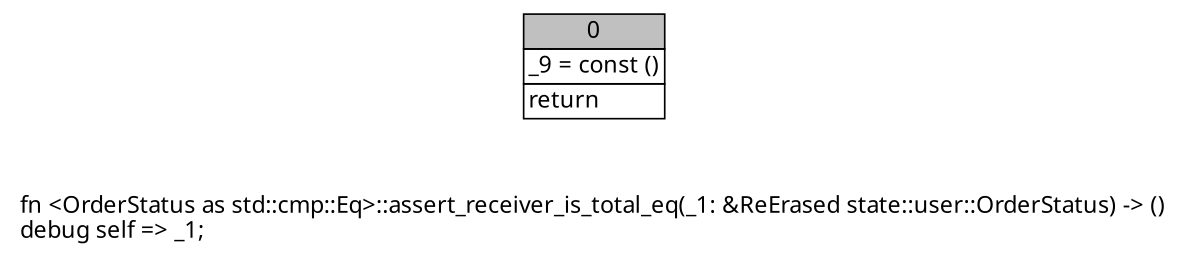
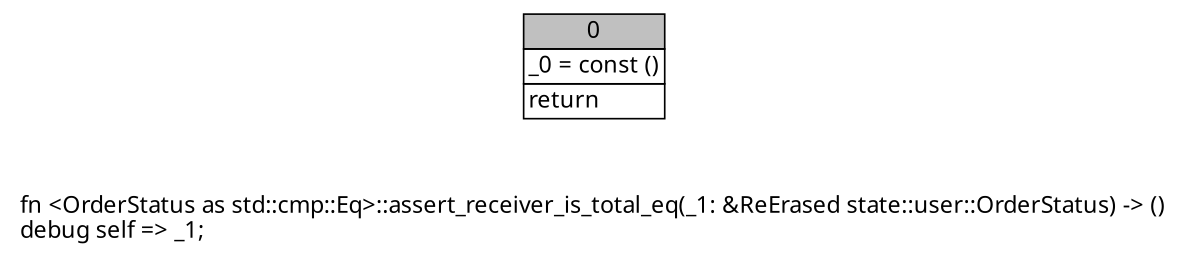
(594, 66) -> (594, 66)
